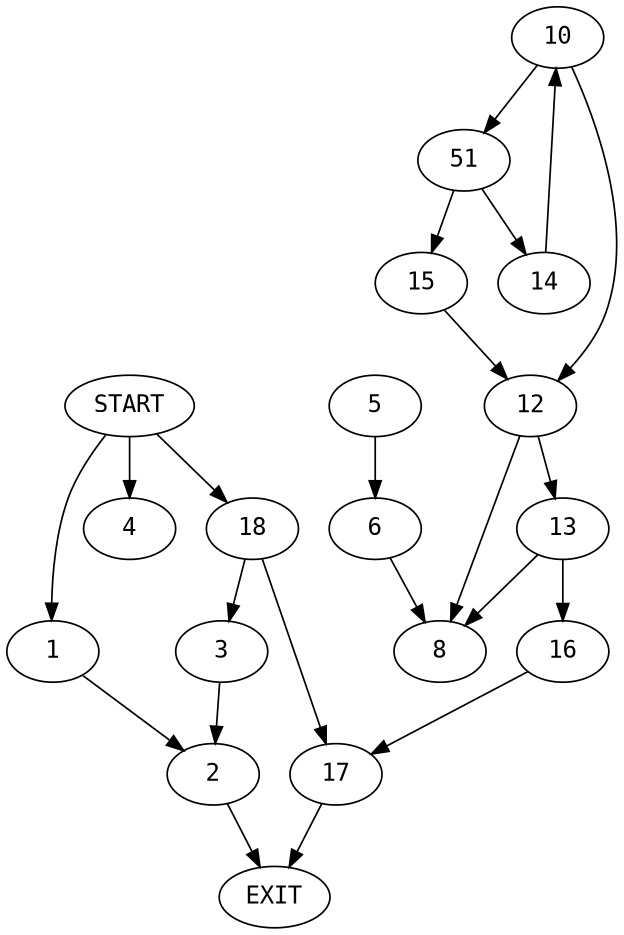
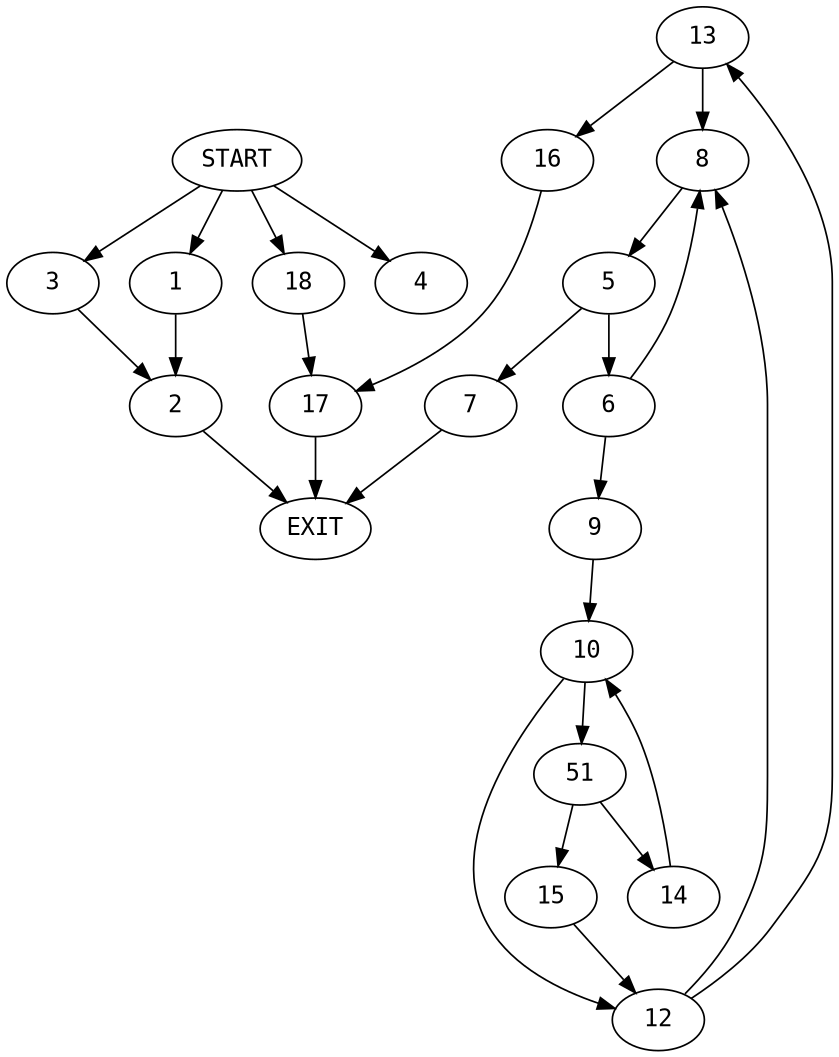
none -> (661, 215)
none -> (471, 406)
none -> (595, 529)
(239, 582) -> (150, 219)
